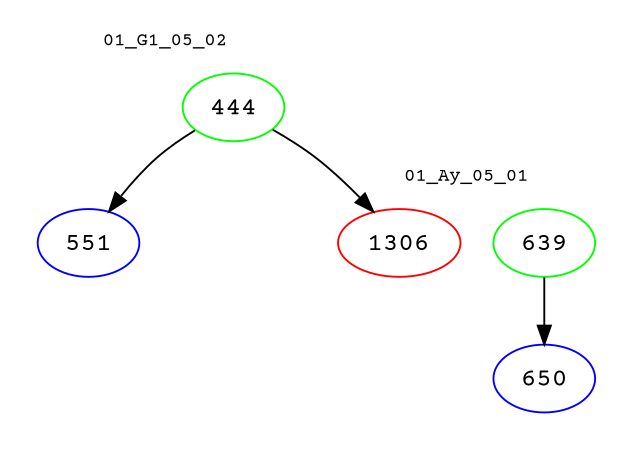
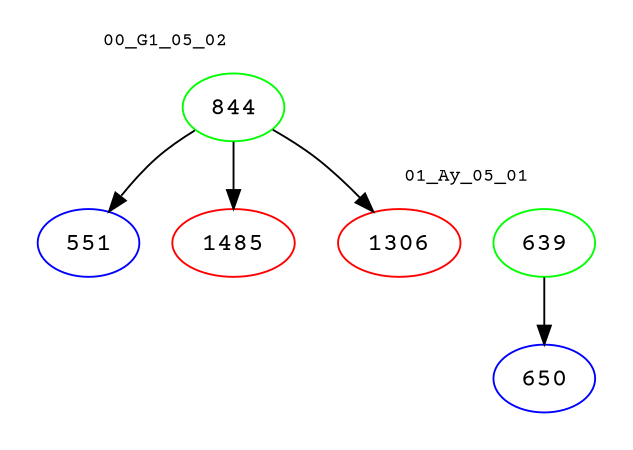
(166, 40) -> (166, 40)
(234, 107) -> (234, 107)
none -> (234, 243)
